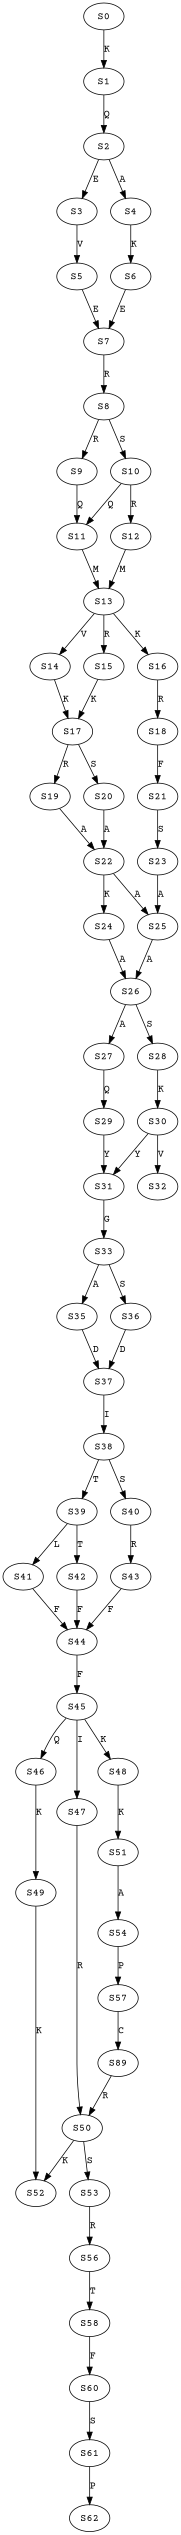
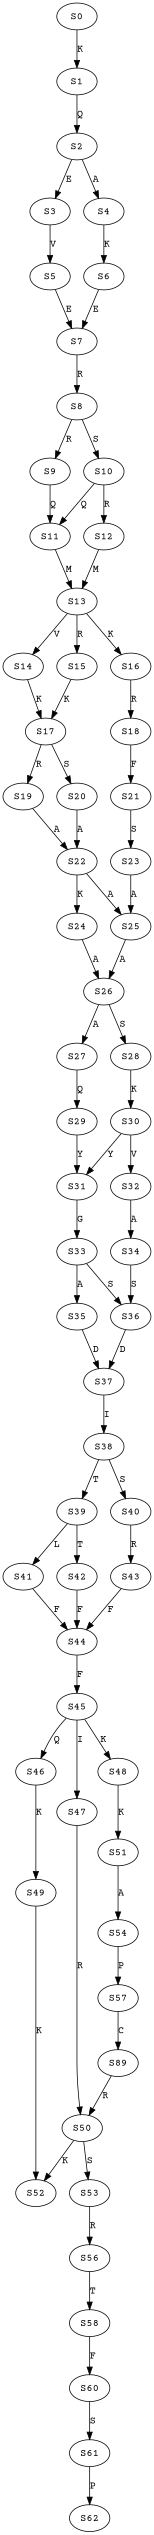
none -> (131, 1252)
